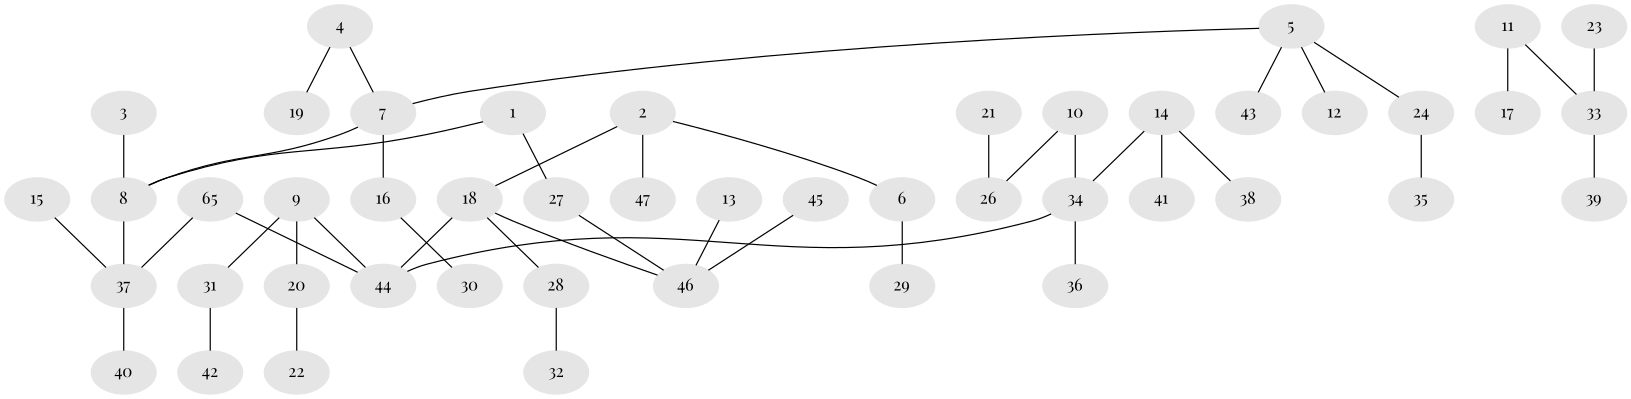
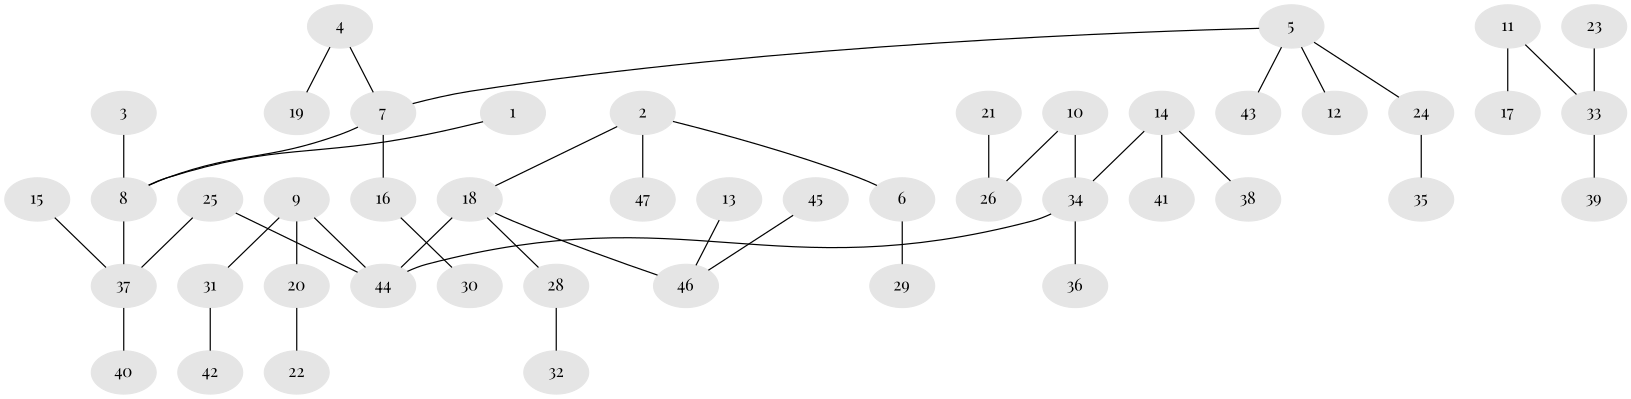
(210, 199) -> (210, 199)
(556, 199) -> none
